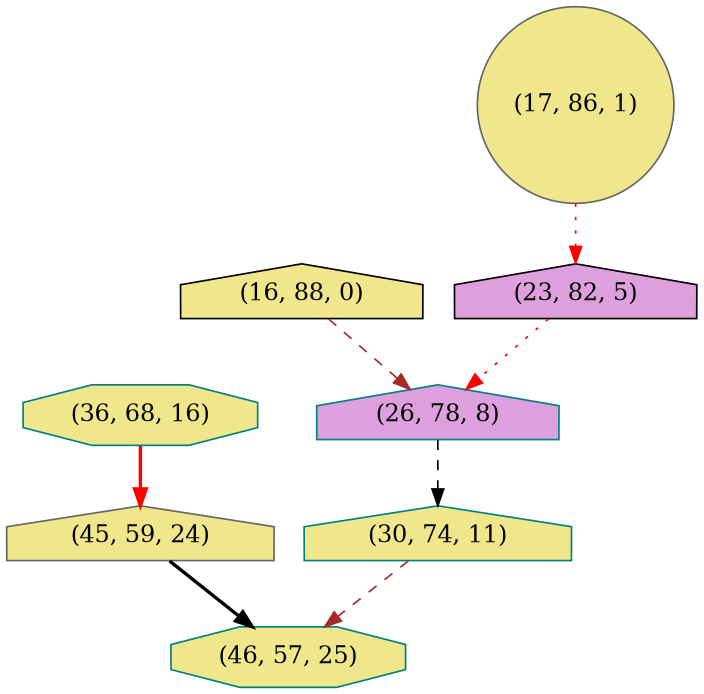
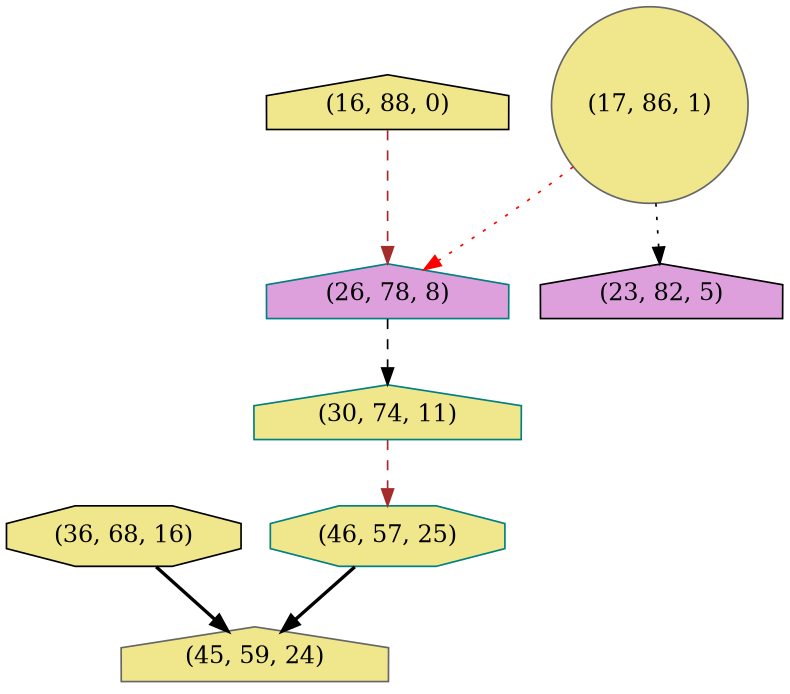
(576, 225) -> (657, 225)
(514, 349) -> (507, 215)
(140, 415) -> (124, 536)
(140, 467) -> (185, 593)
(204, 588) -> (325, 593)
